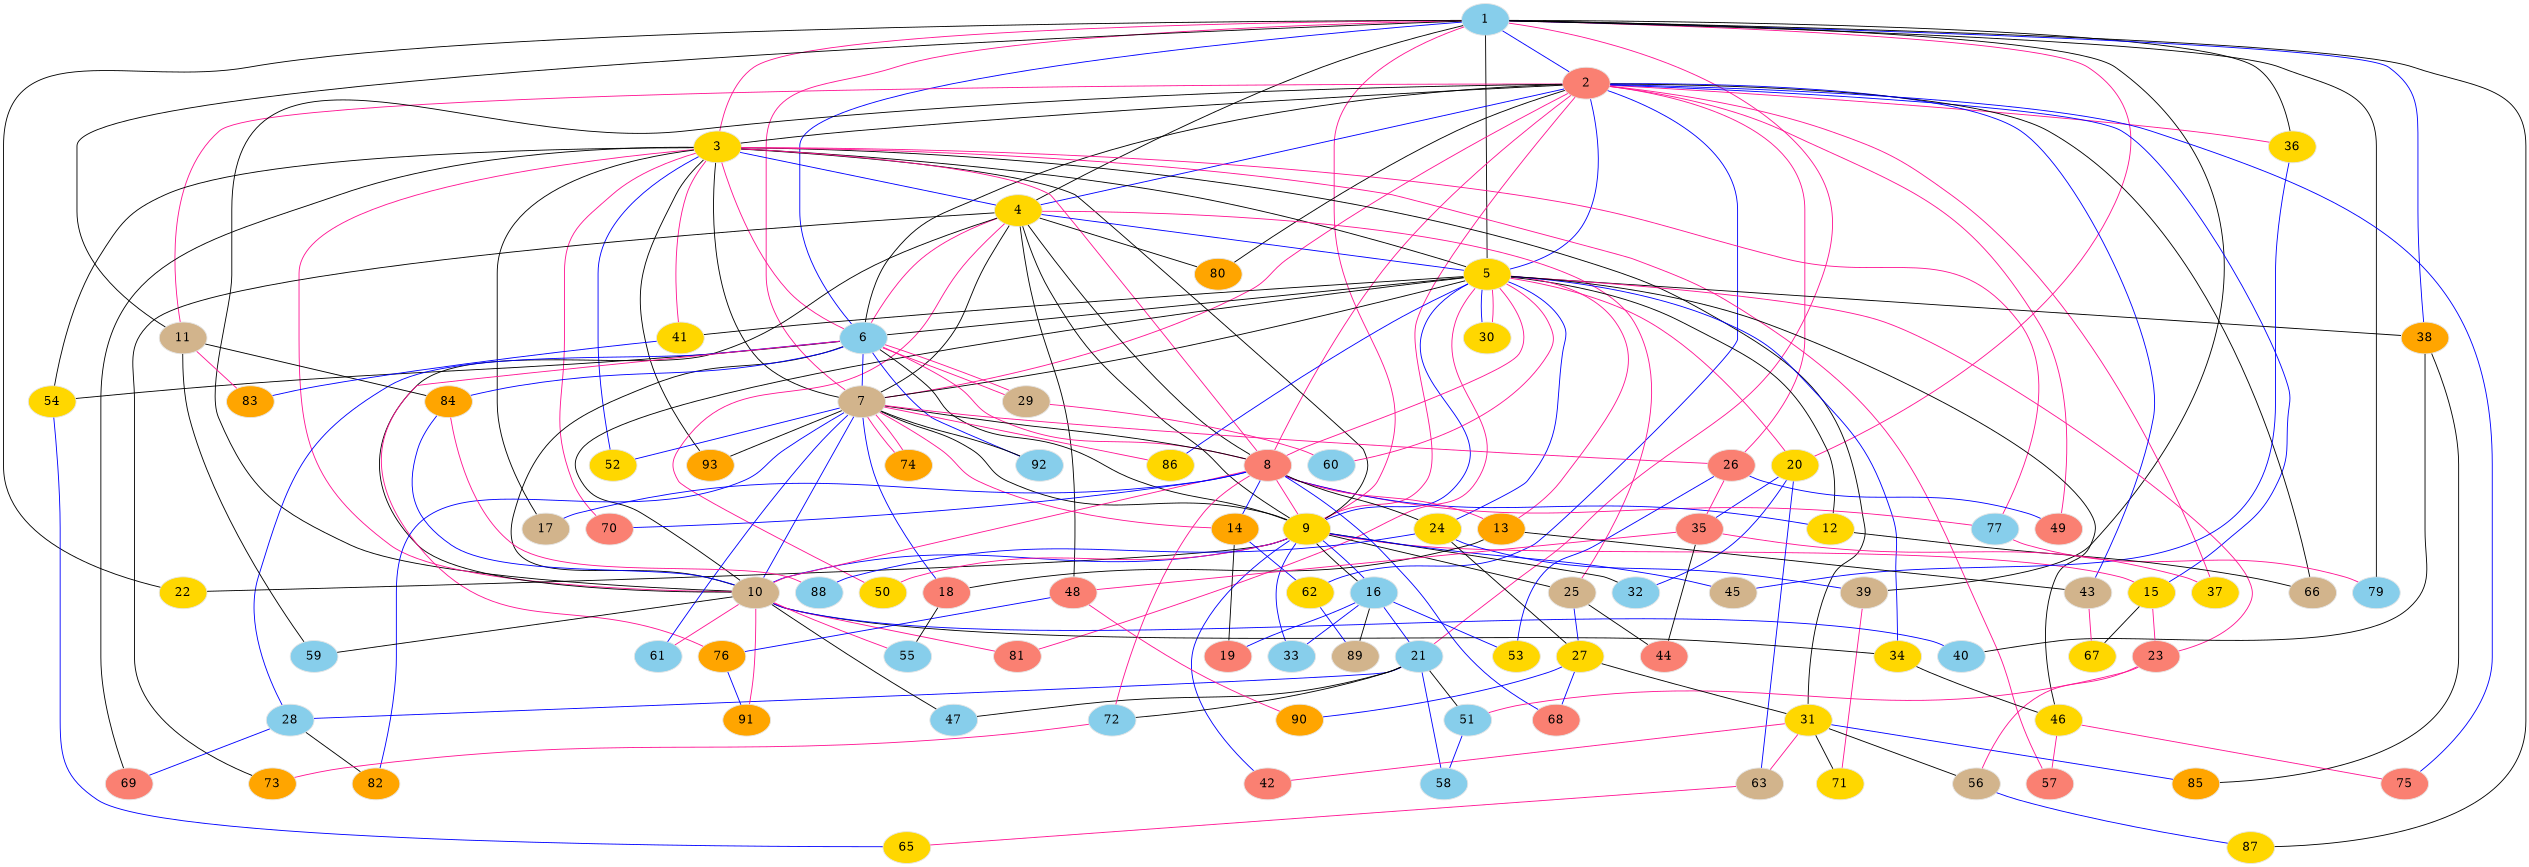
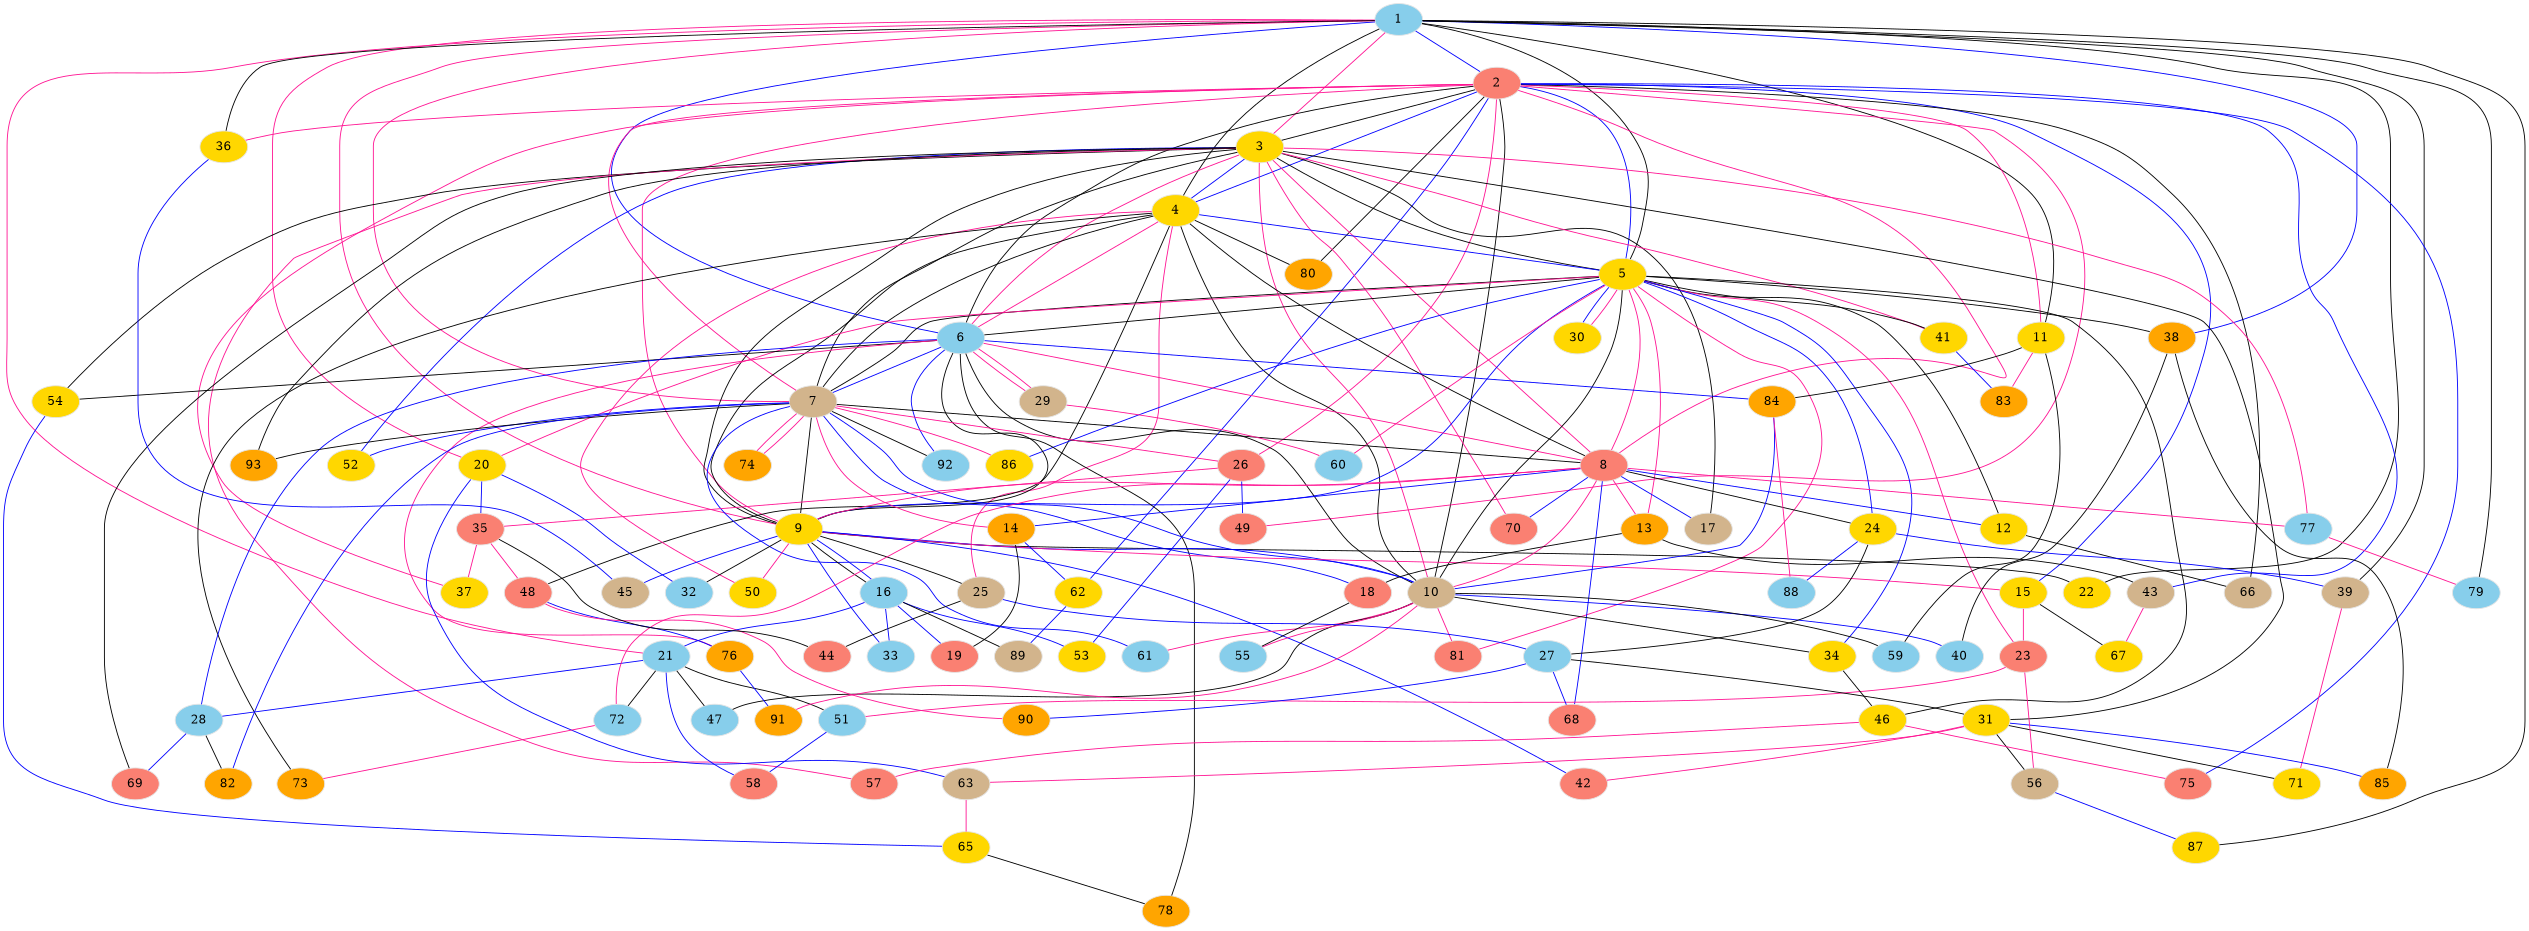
(183, 338) -> (2041, 338)
(1580, 656) -> (1547, 656)
(1444, 784) -> (754, 784)
none -> (1166, 911)
